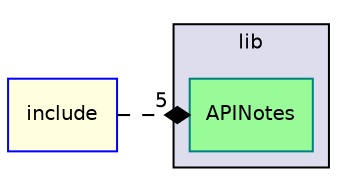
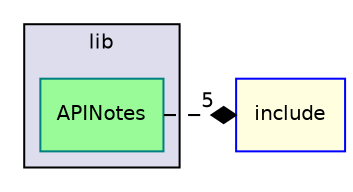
(141, 115) -> (192, 115)
